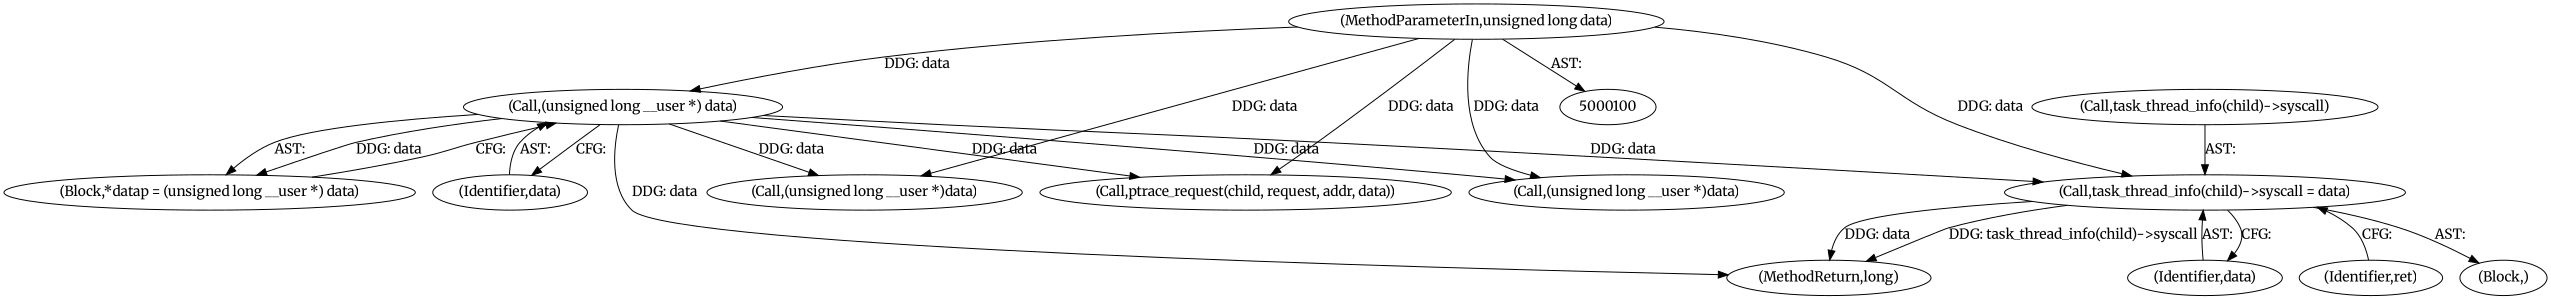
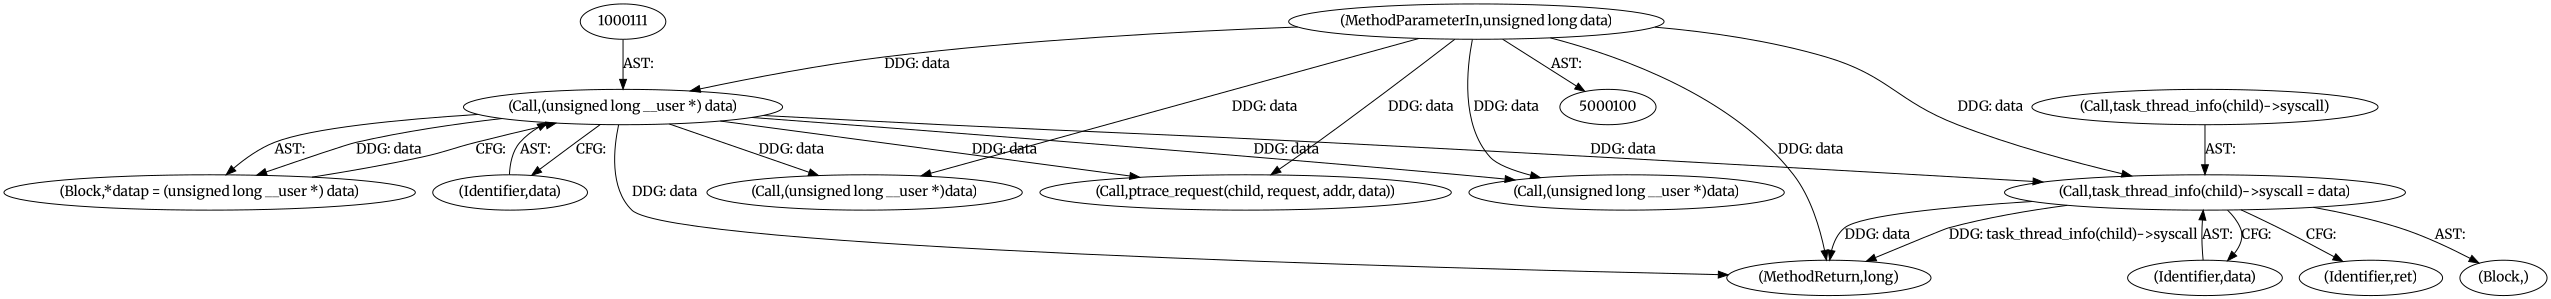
none -> (623, 22)
none -> (1718, 108)
(2354, 230) -> (2288, 232)
